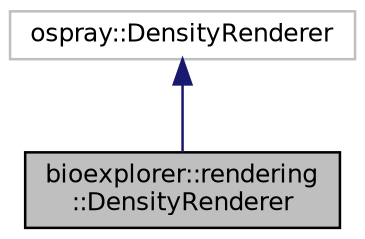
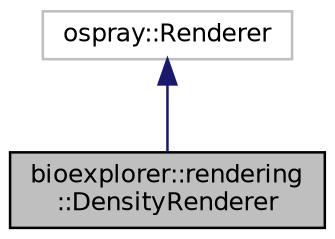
(183, 35) -> (167, 35)
